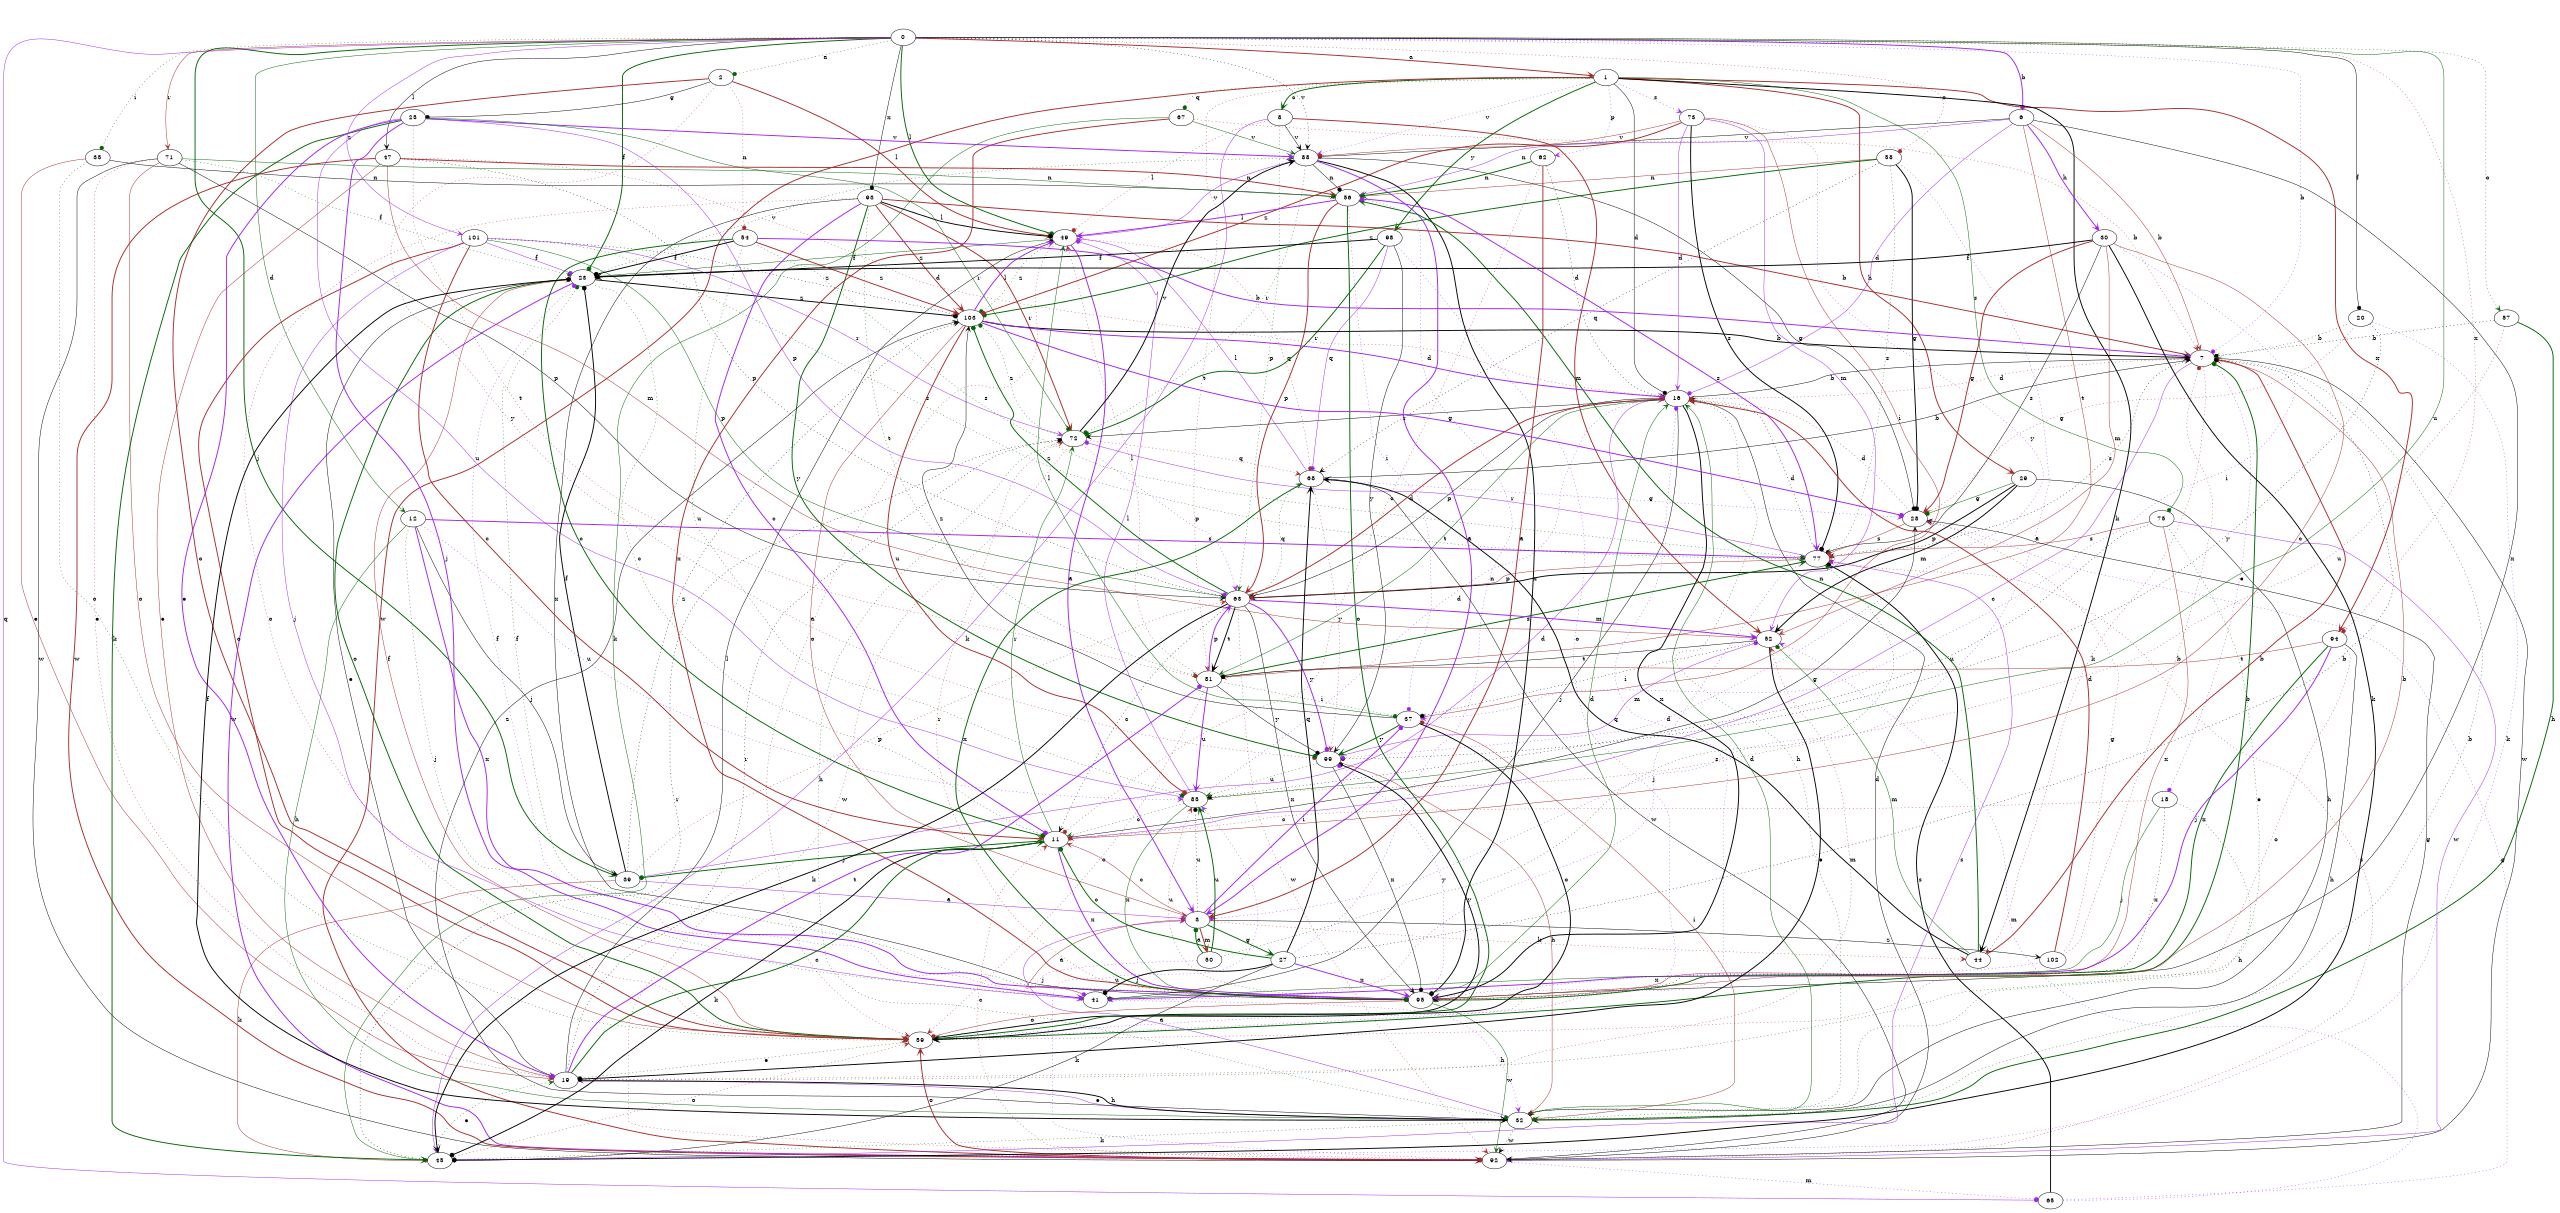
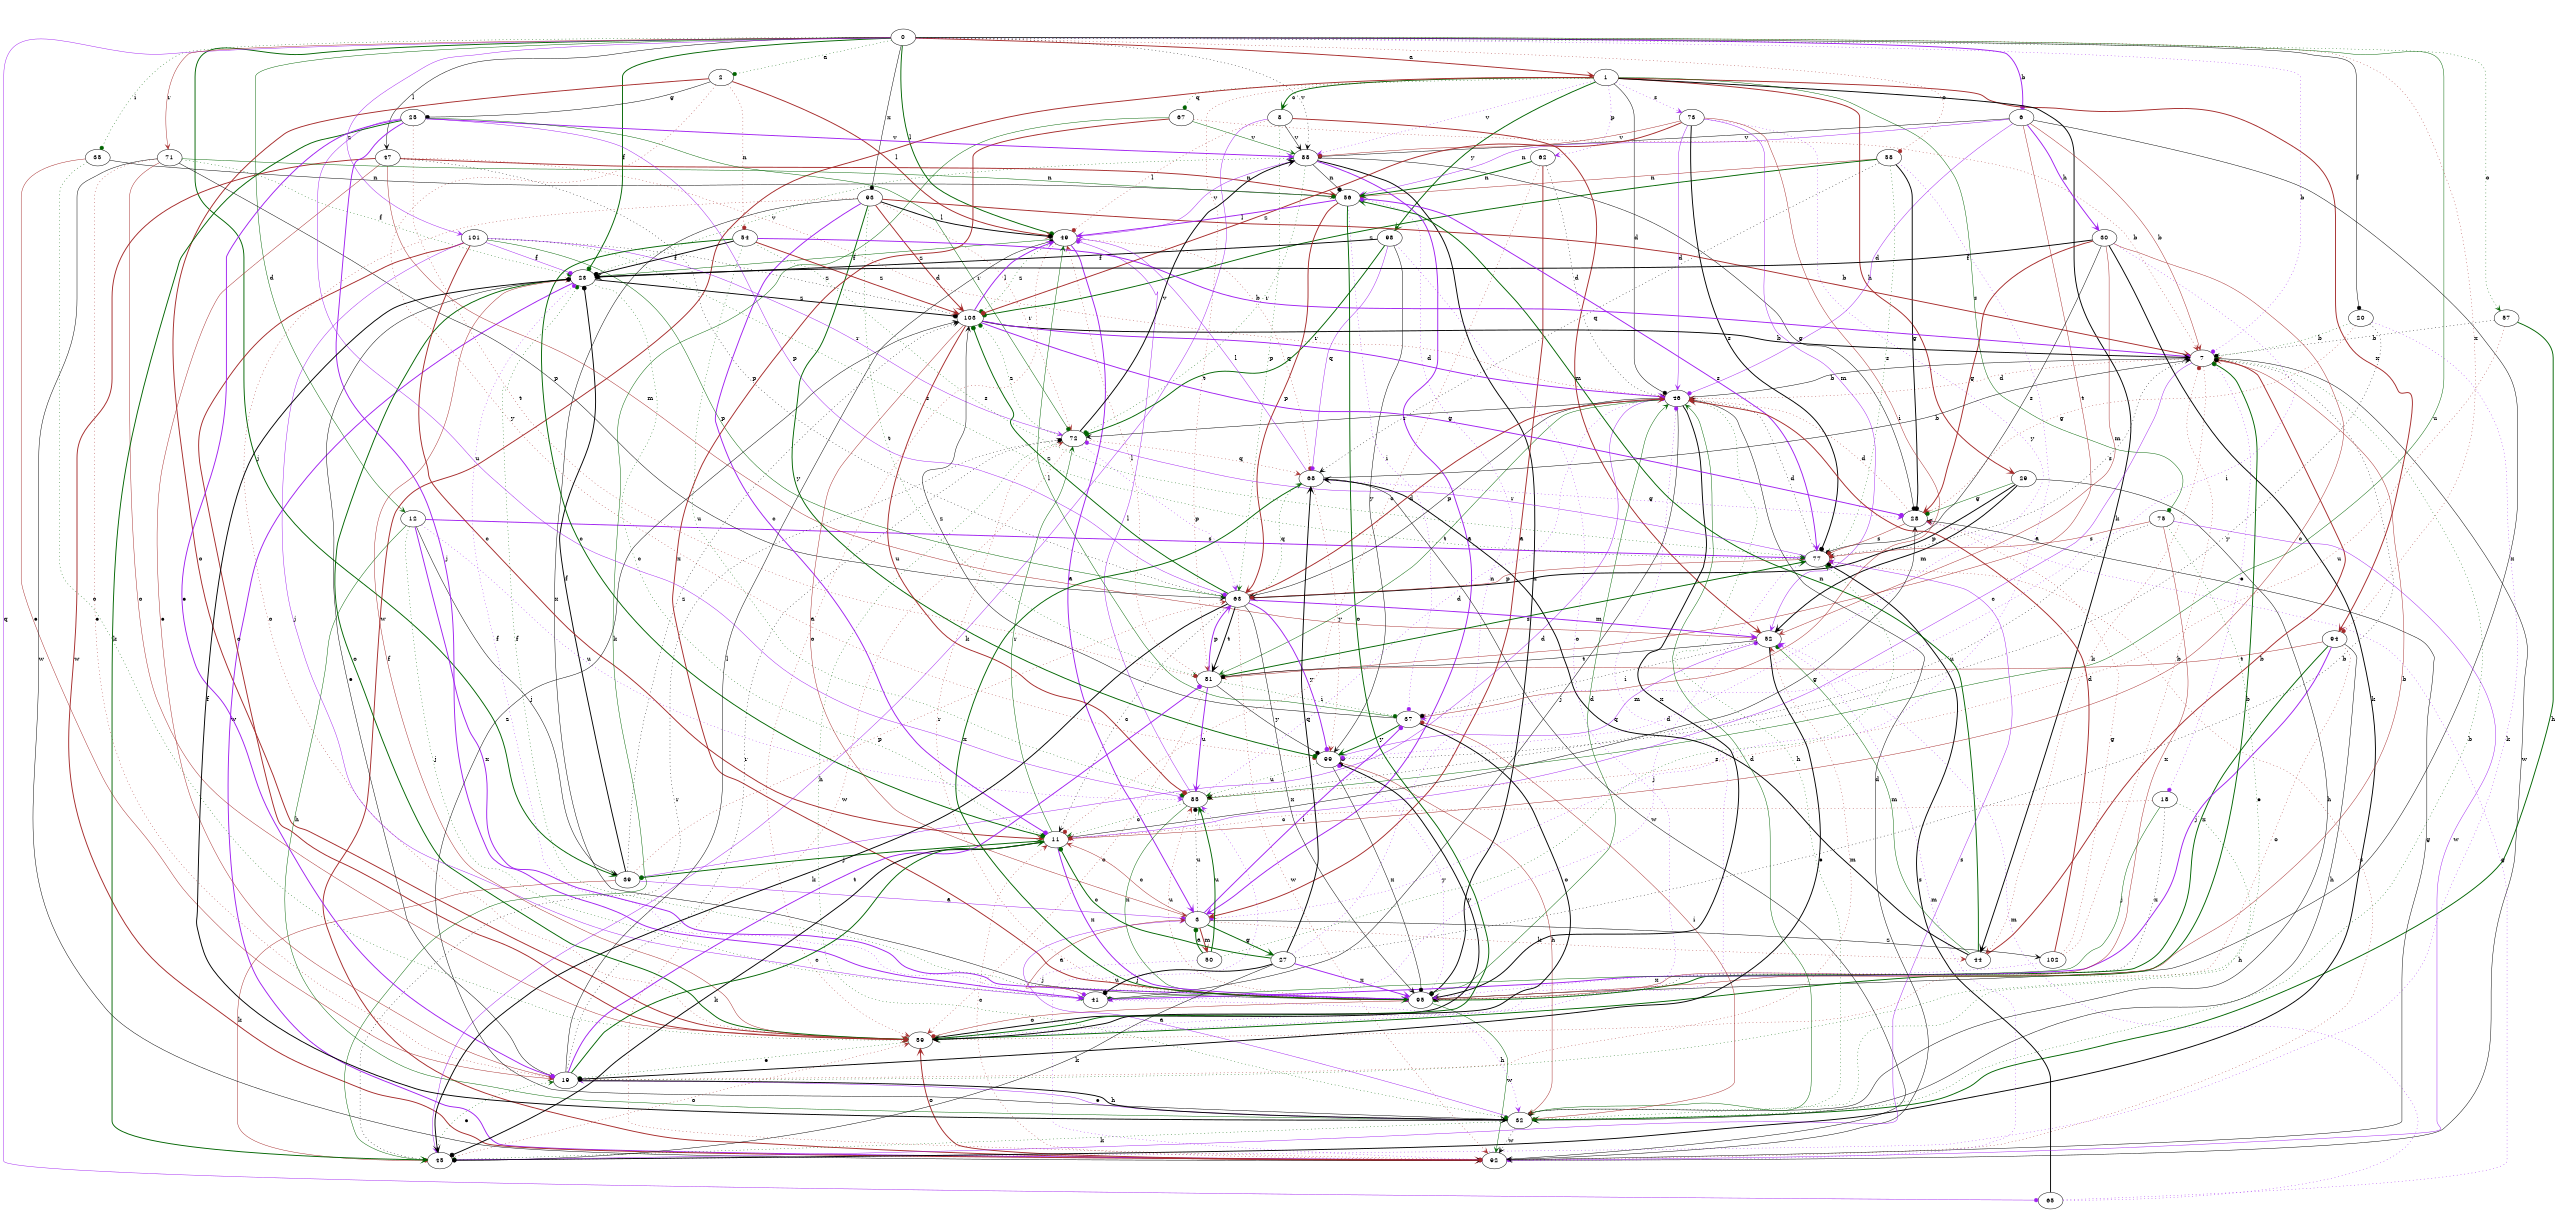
(1004, 279) -> (1004, 279)
(1677, 398) -> (1677, 398)
(959, 758) -> (959, 758)
(1771, 1181) -> (2016, 1102)
